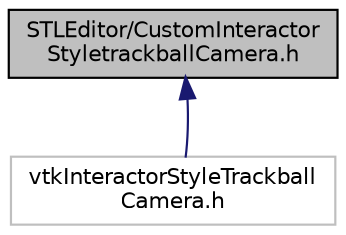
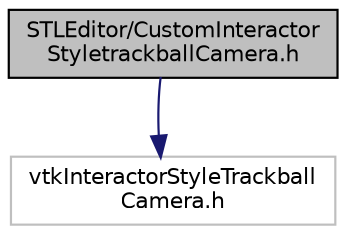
(188, 128) -> (159, 106)
